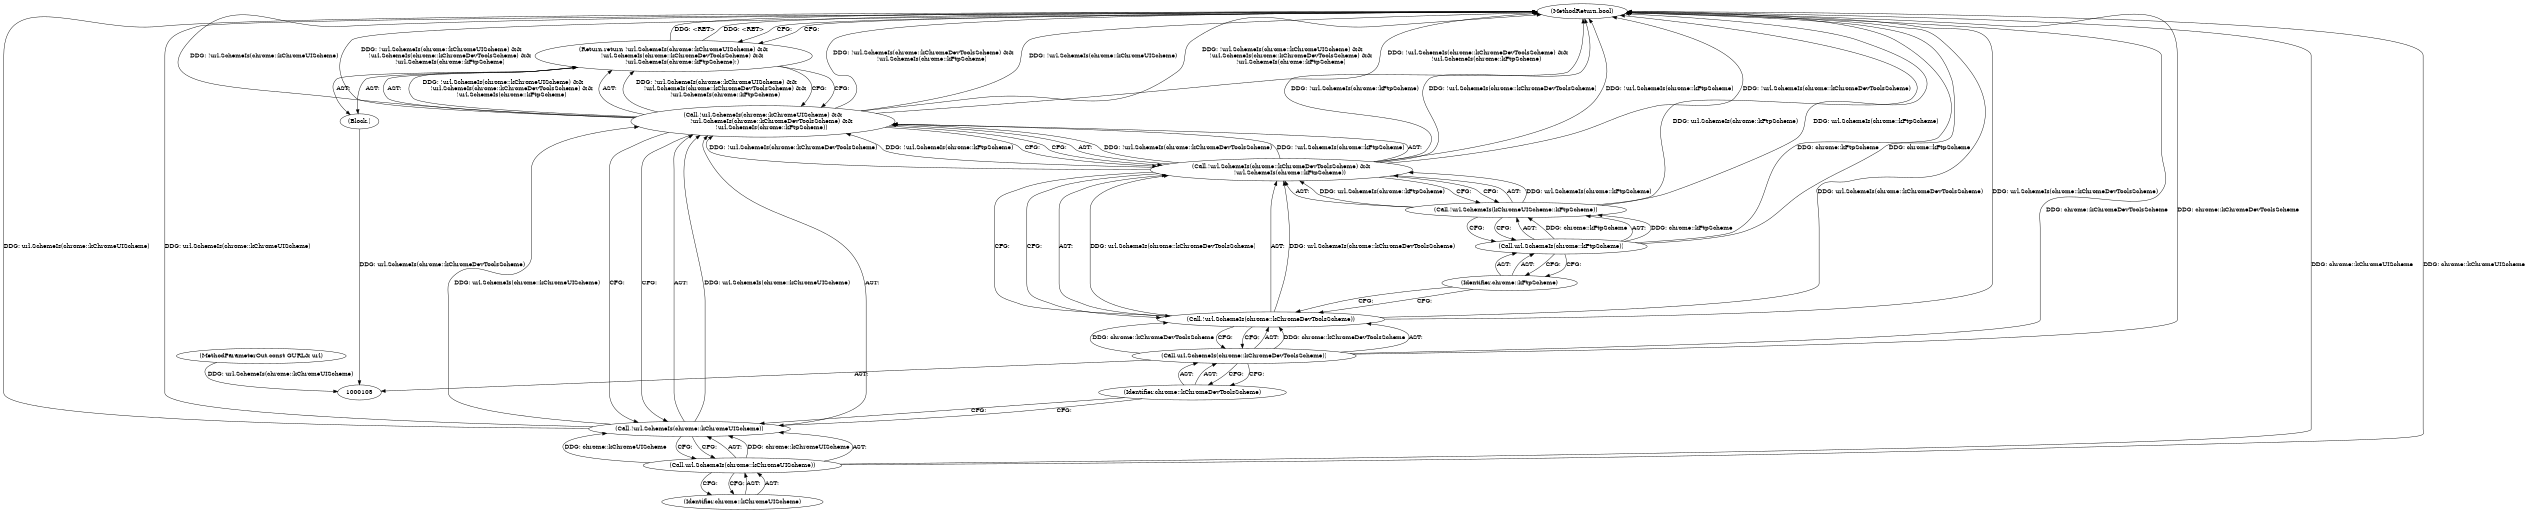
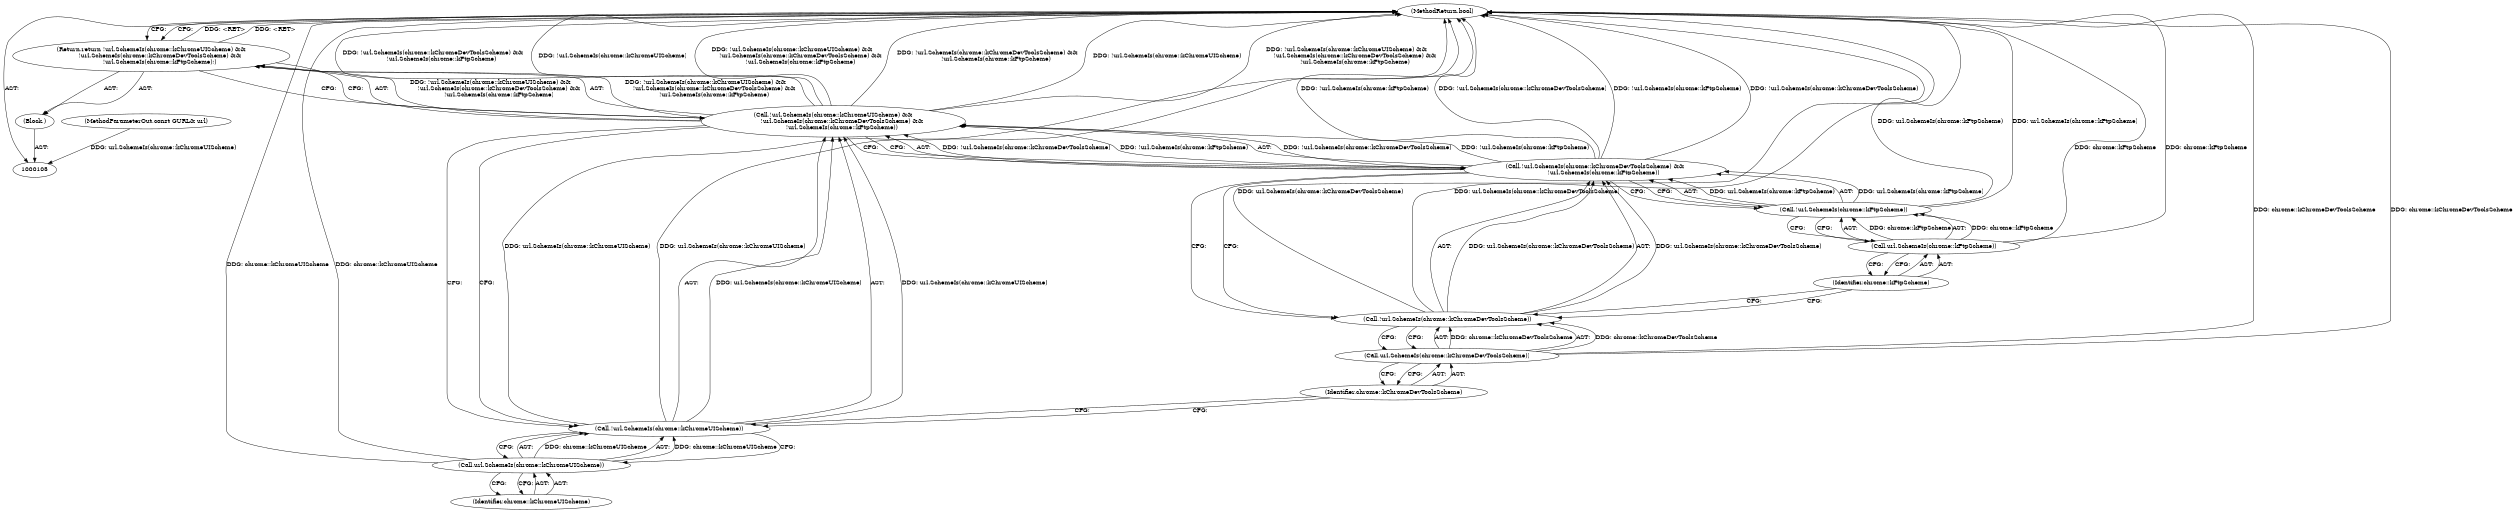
(1516, 210) -> (1844, 210)
(442, 265) -> (43, 148)
(768, 376) -> (637, 15)
